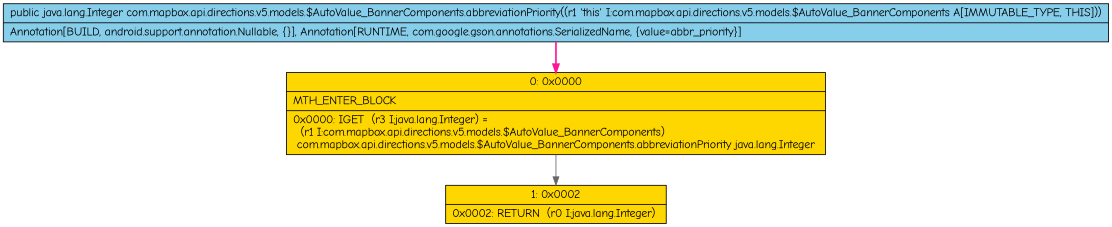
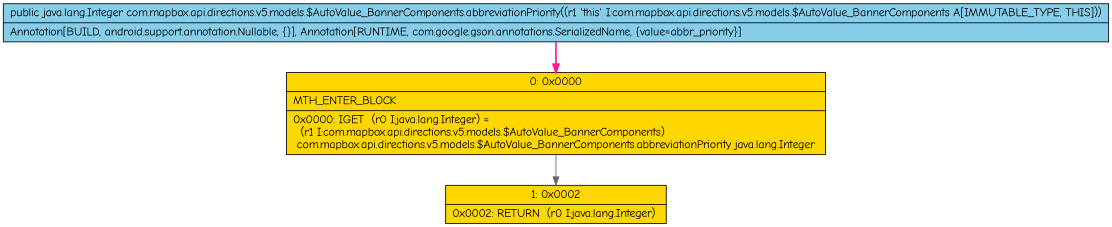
(393, 120) -> (393, 120)
